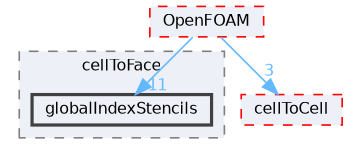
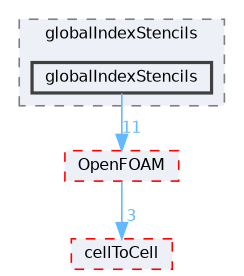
(169, 61) -> (122, 116)
(122, 67) -> (122, 34)
